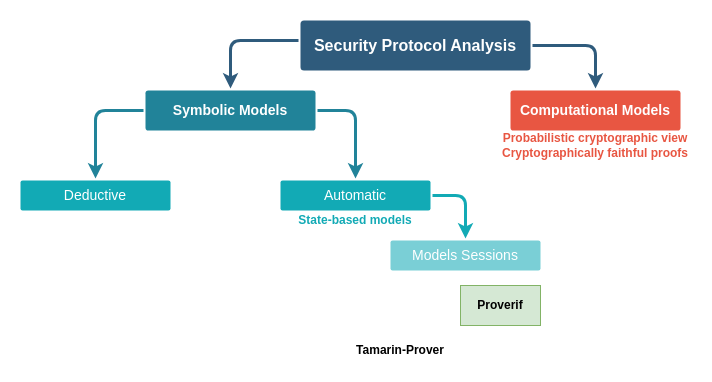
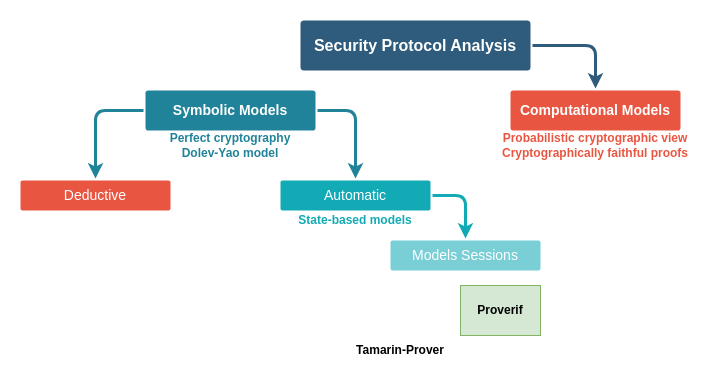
(252, 41) -> none
none -> (231, 146)
(96, 196) -> (96, 196)
(501, 306) -> (501, 311)
